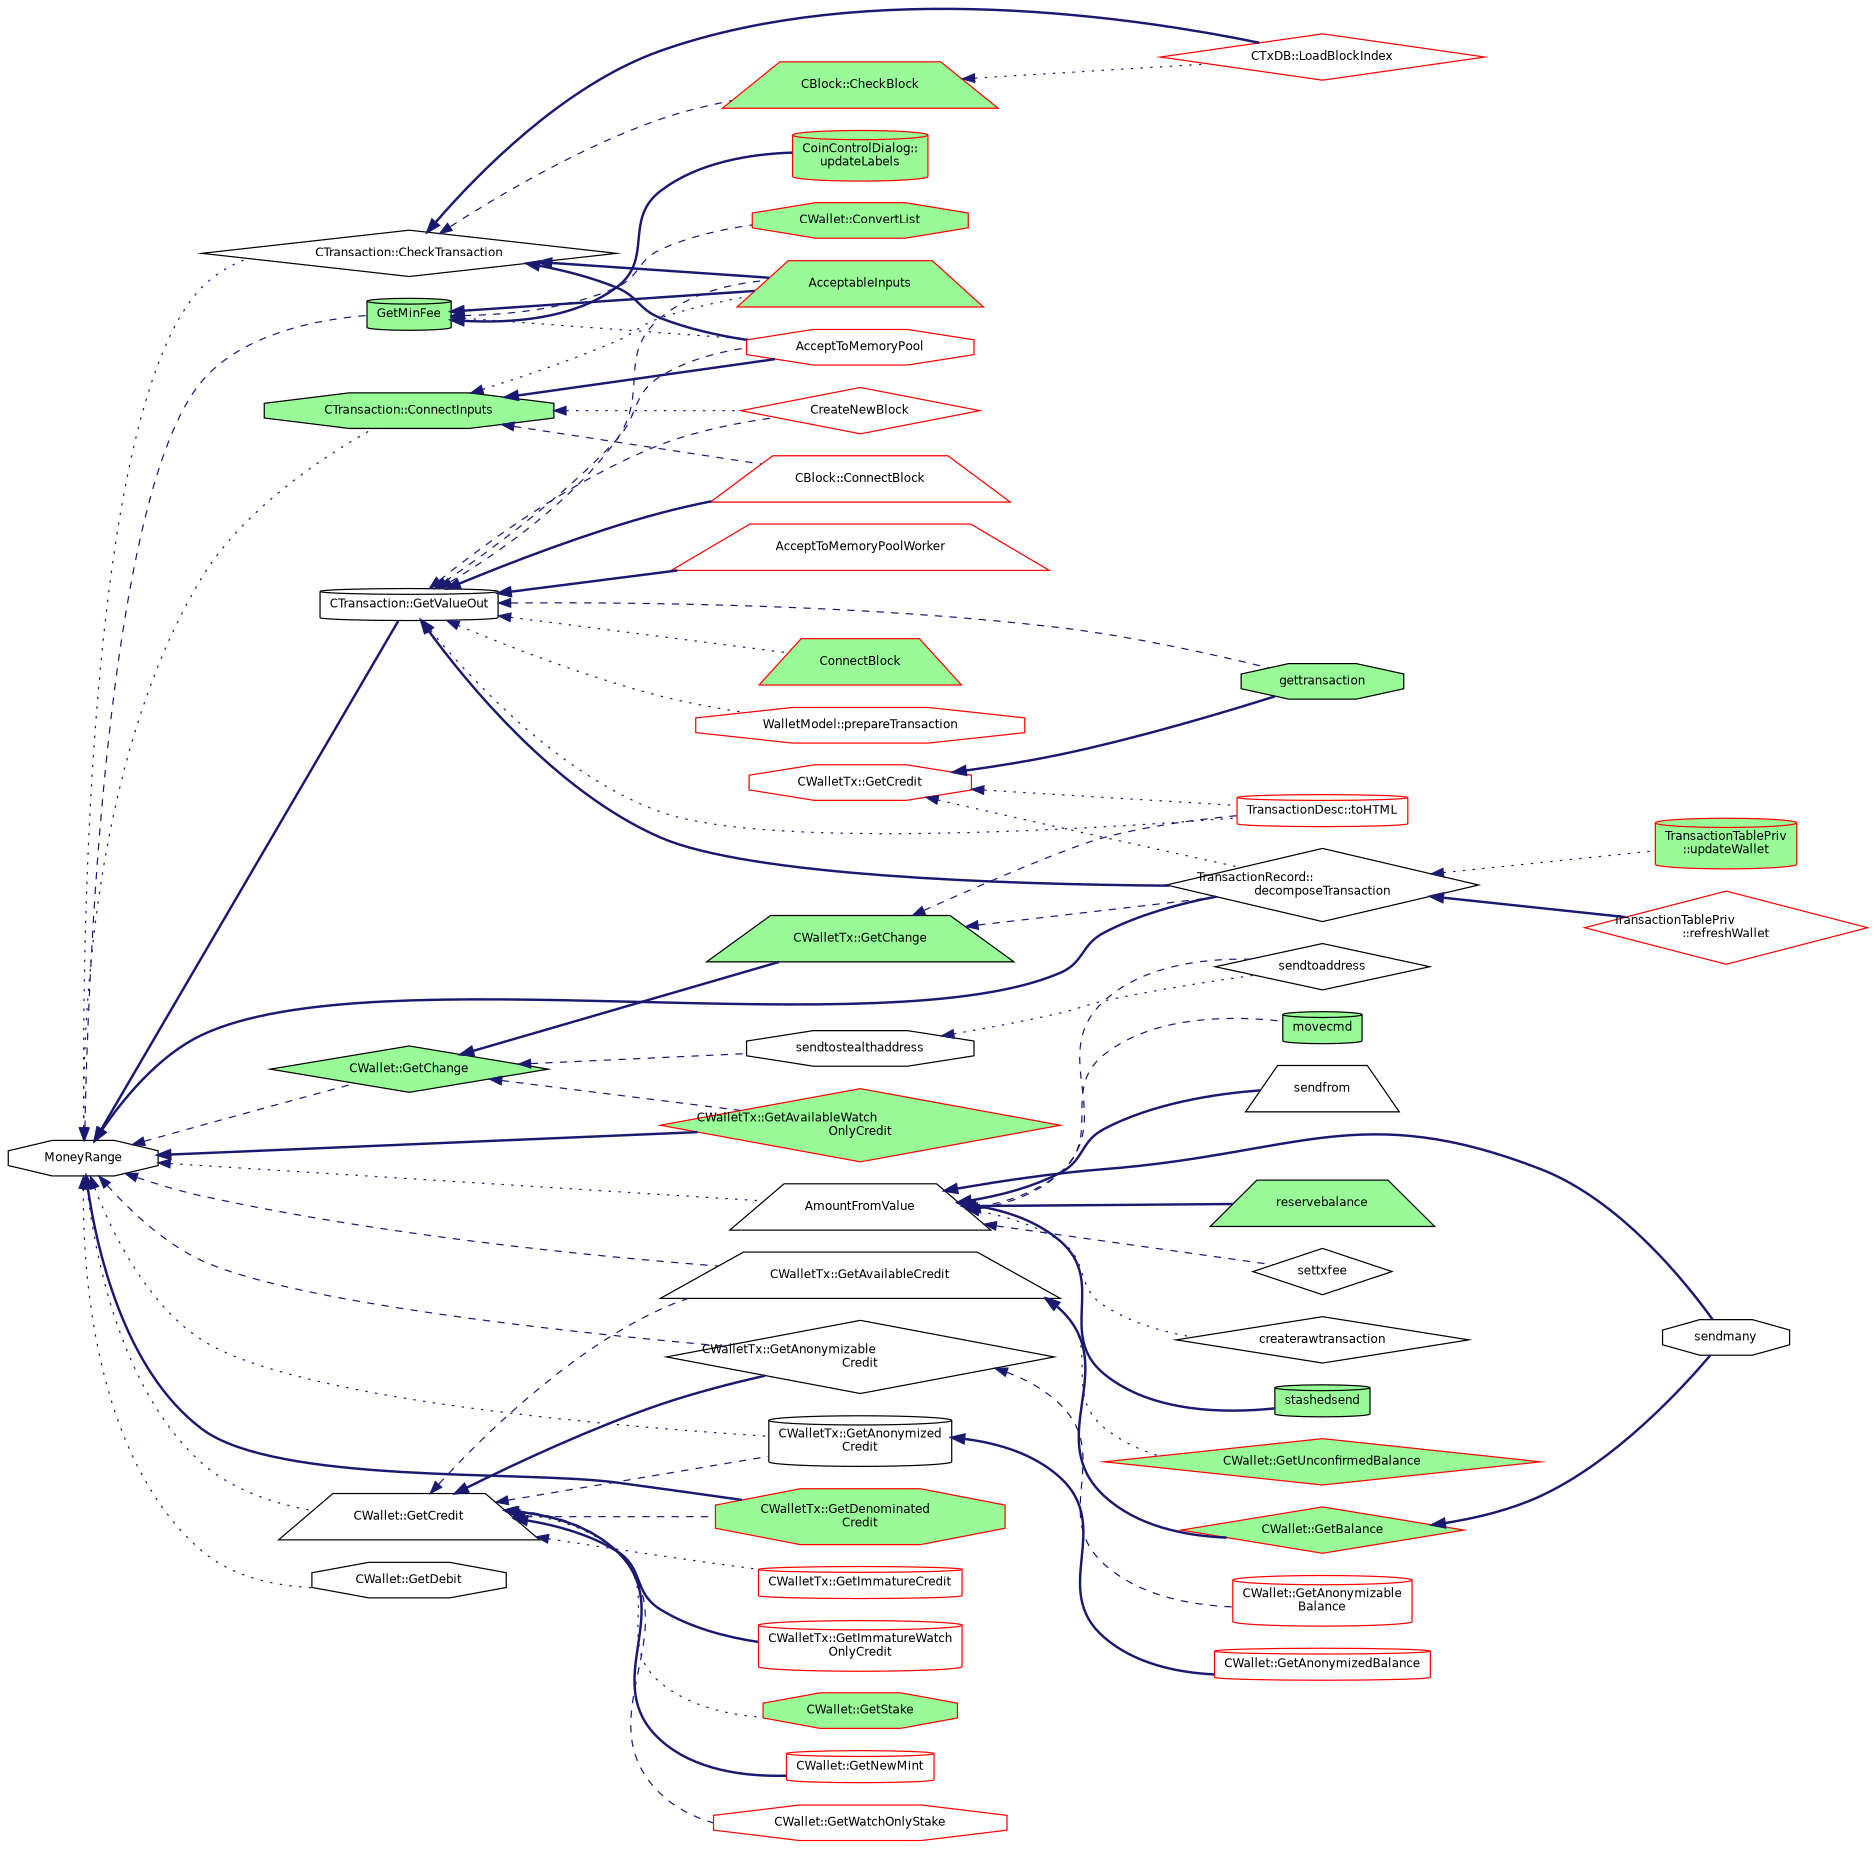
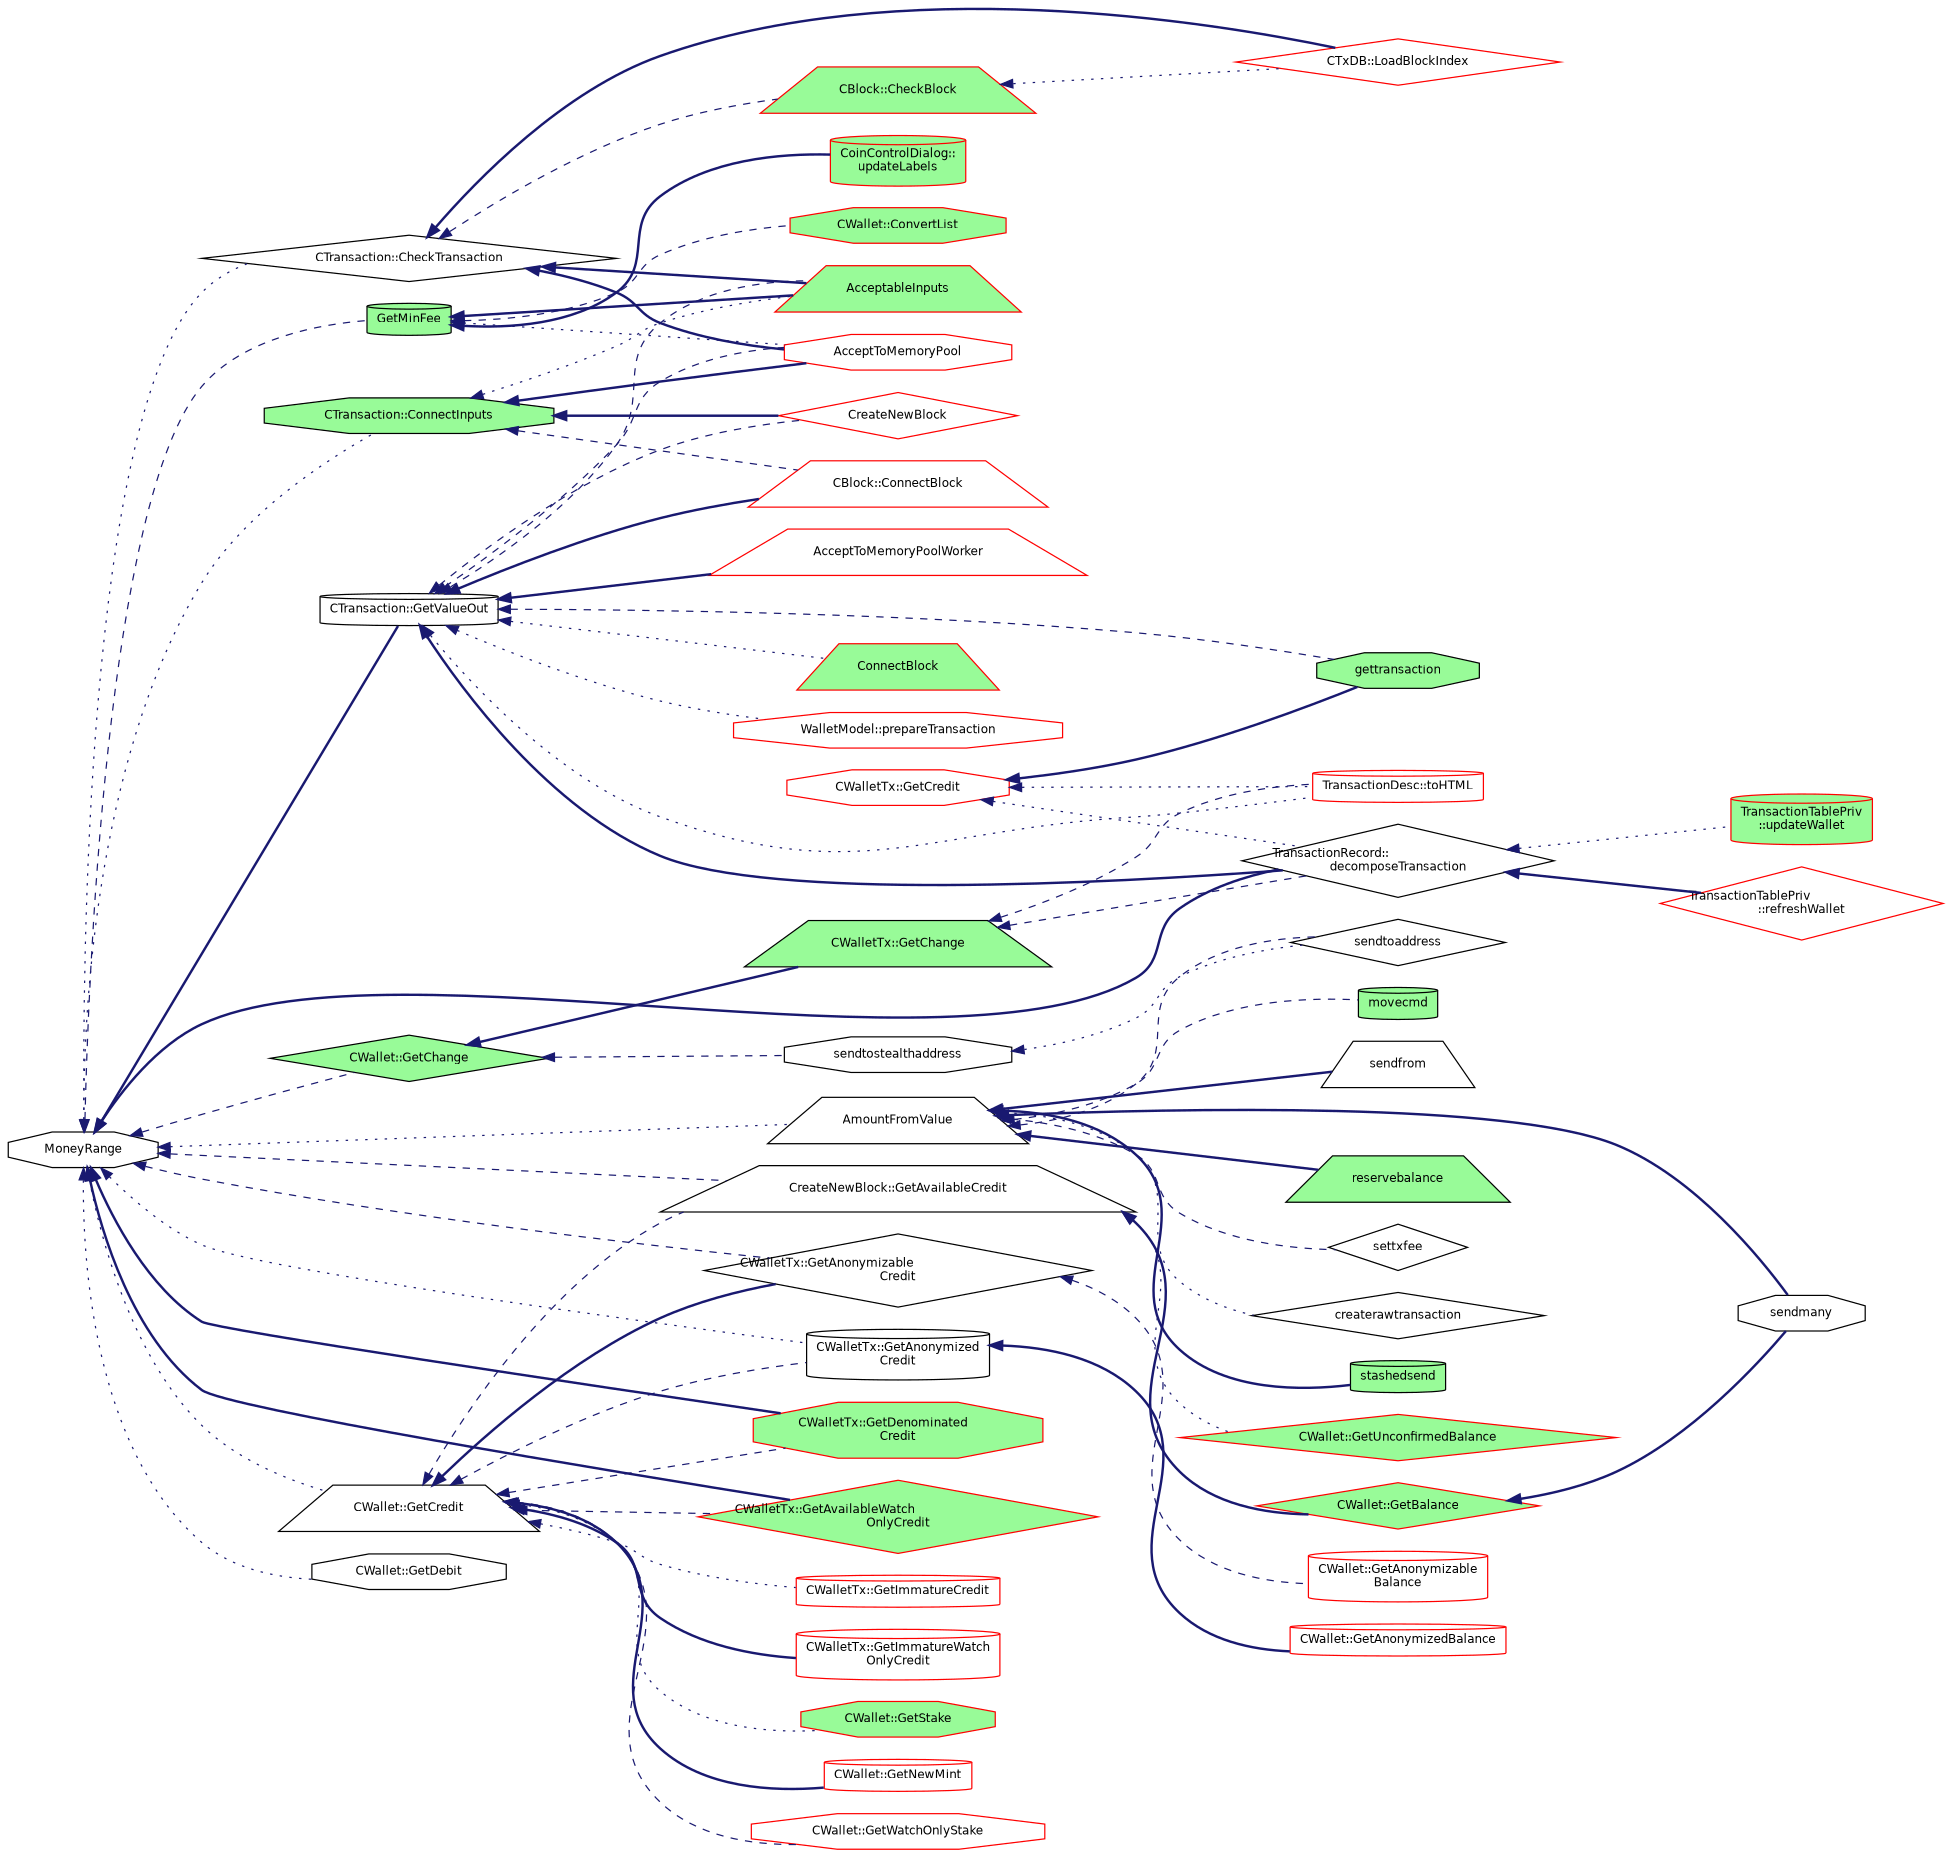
(653, 411) -> (672, 416)
(621, 1096) -> (621, 1512)
(860, 1275) -> (898, 1189)
